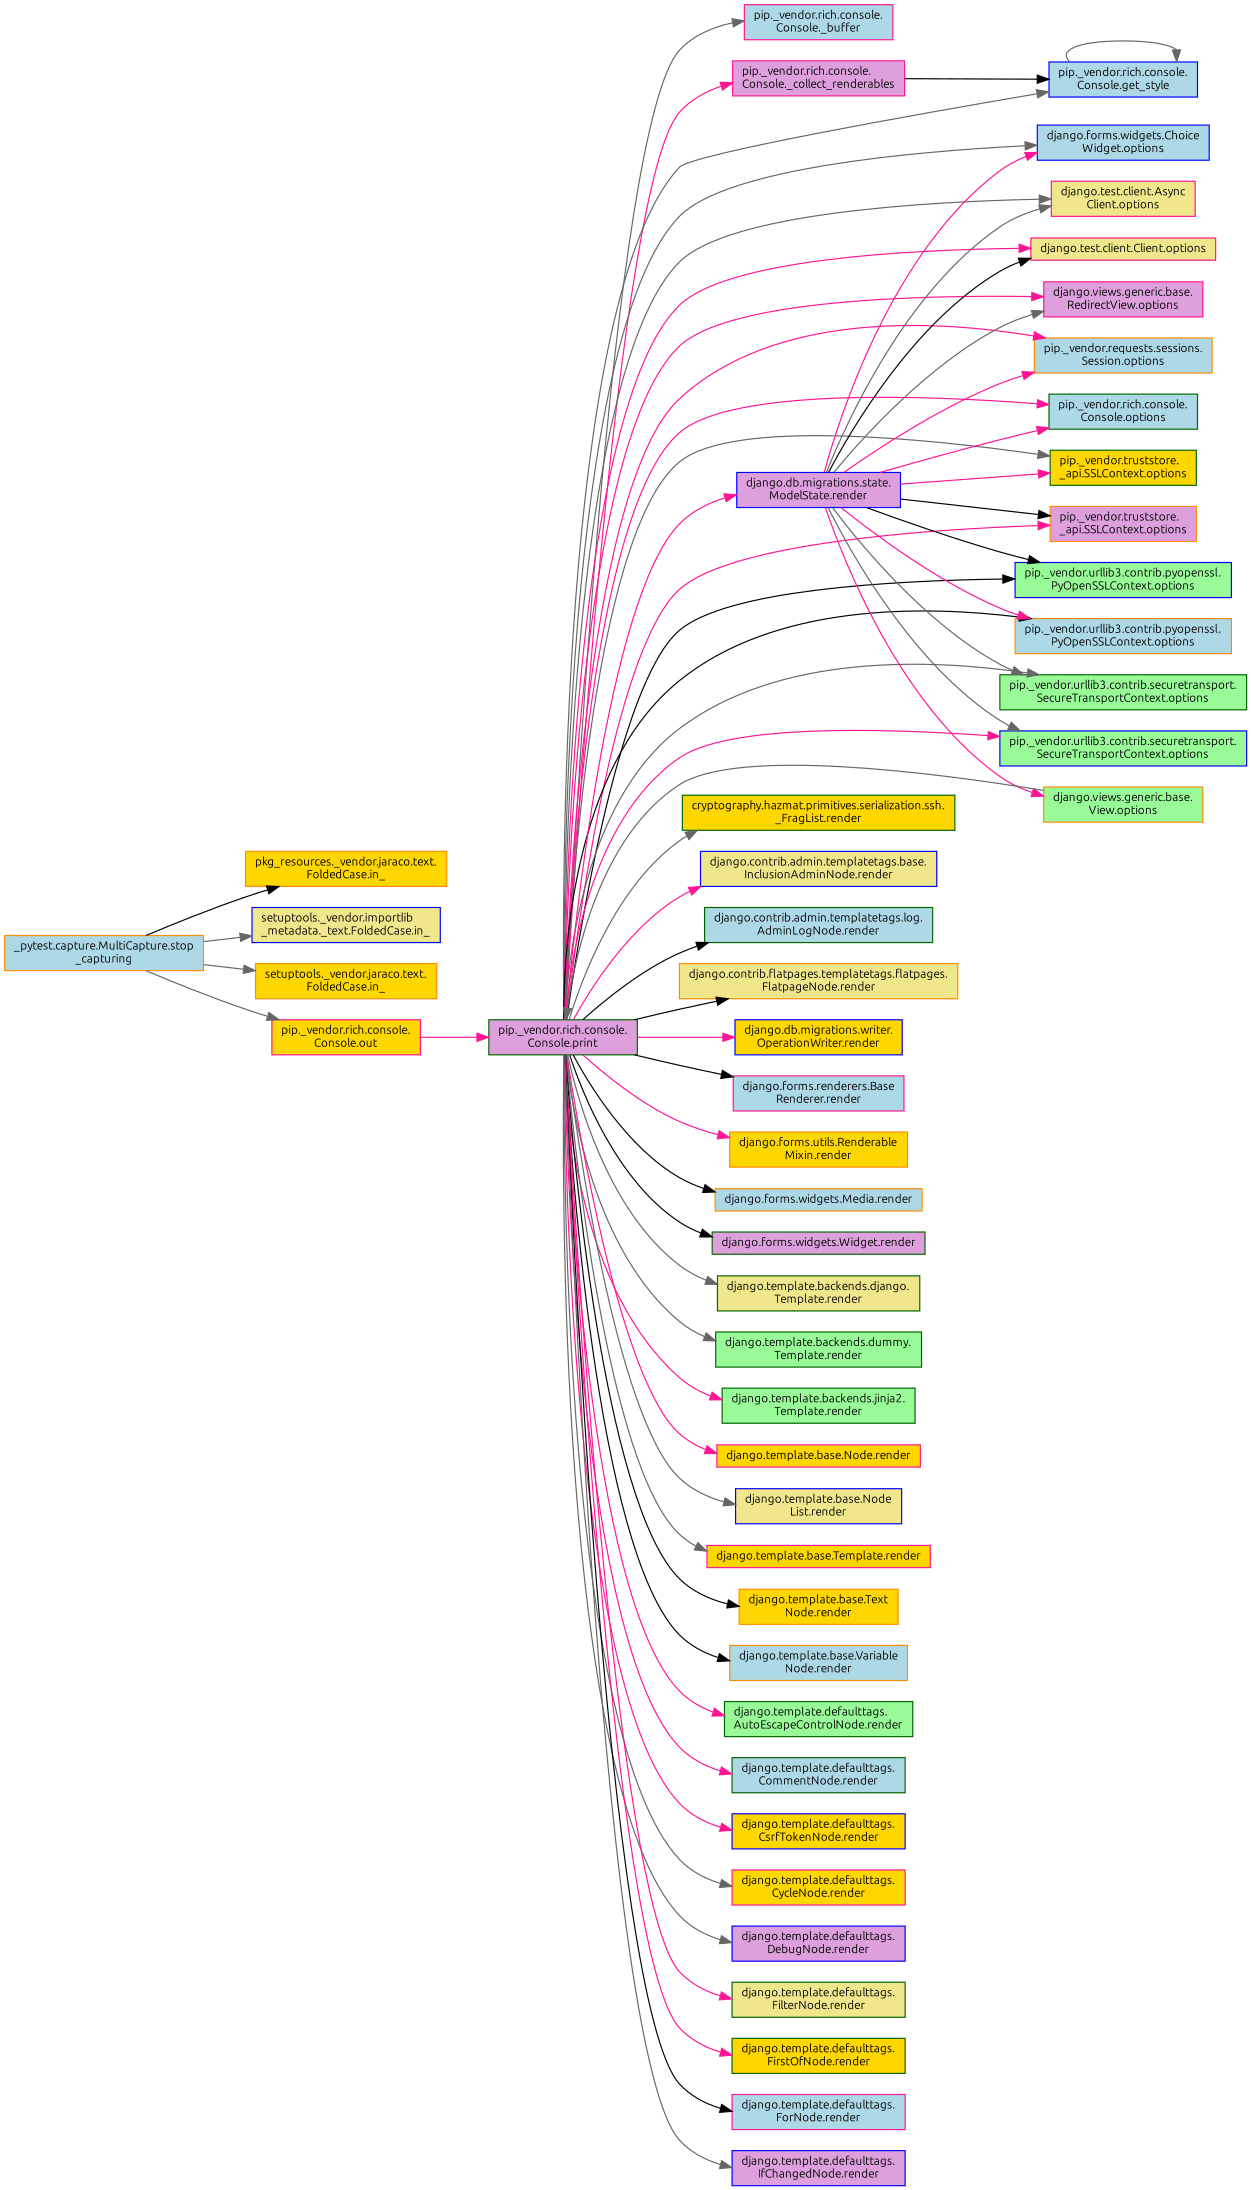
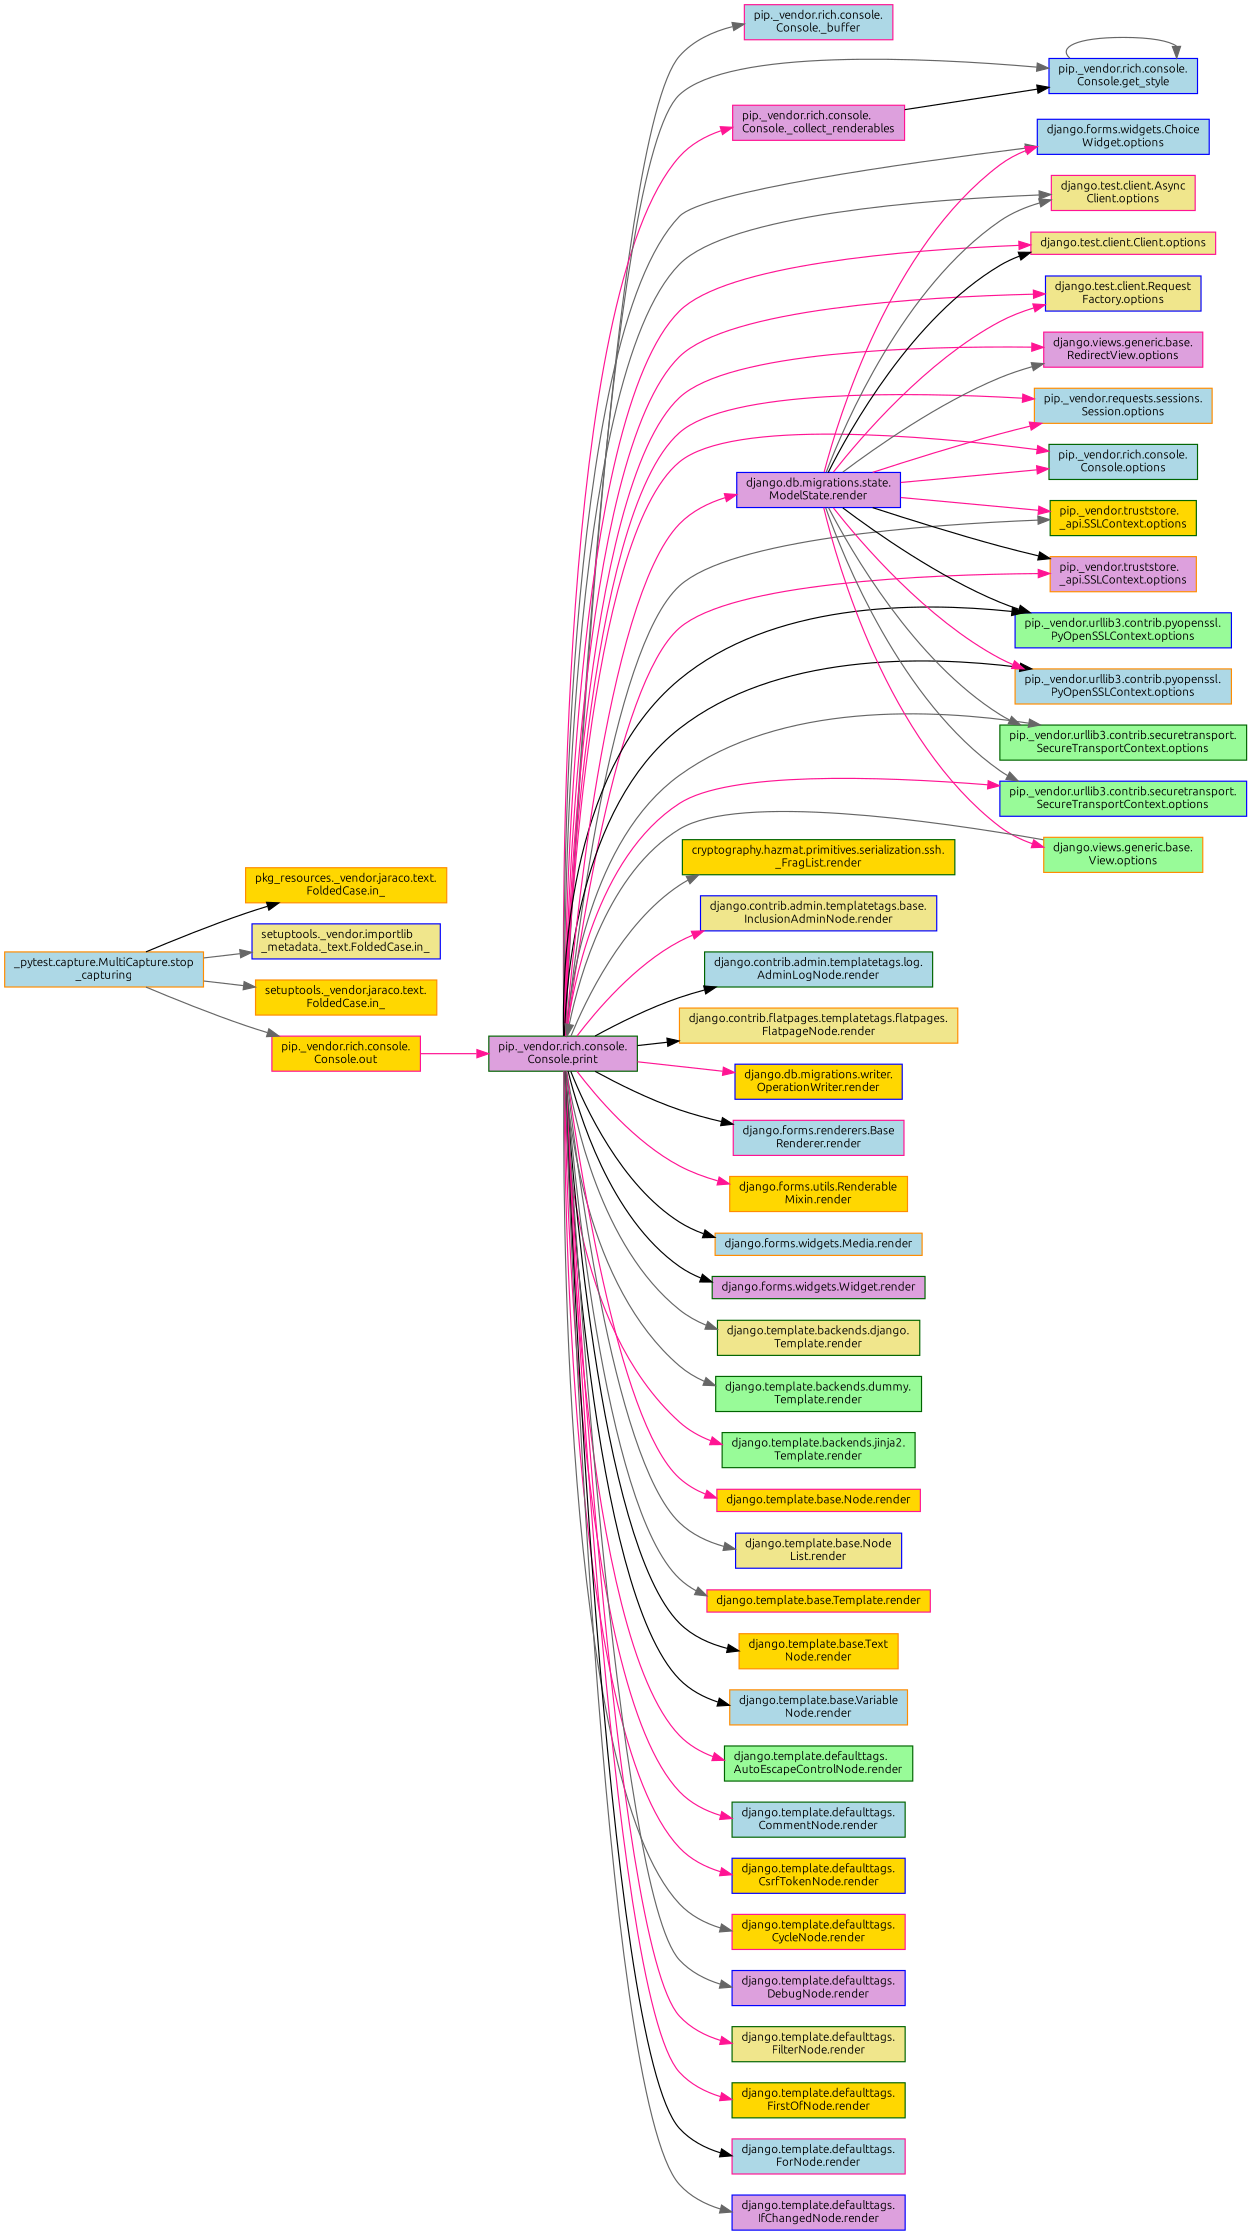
none -> (1123, 294)
